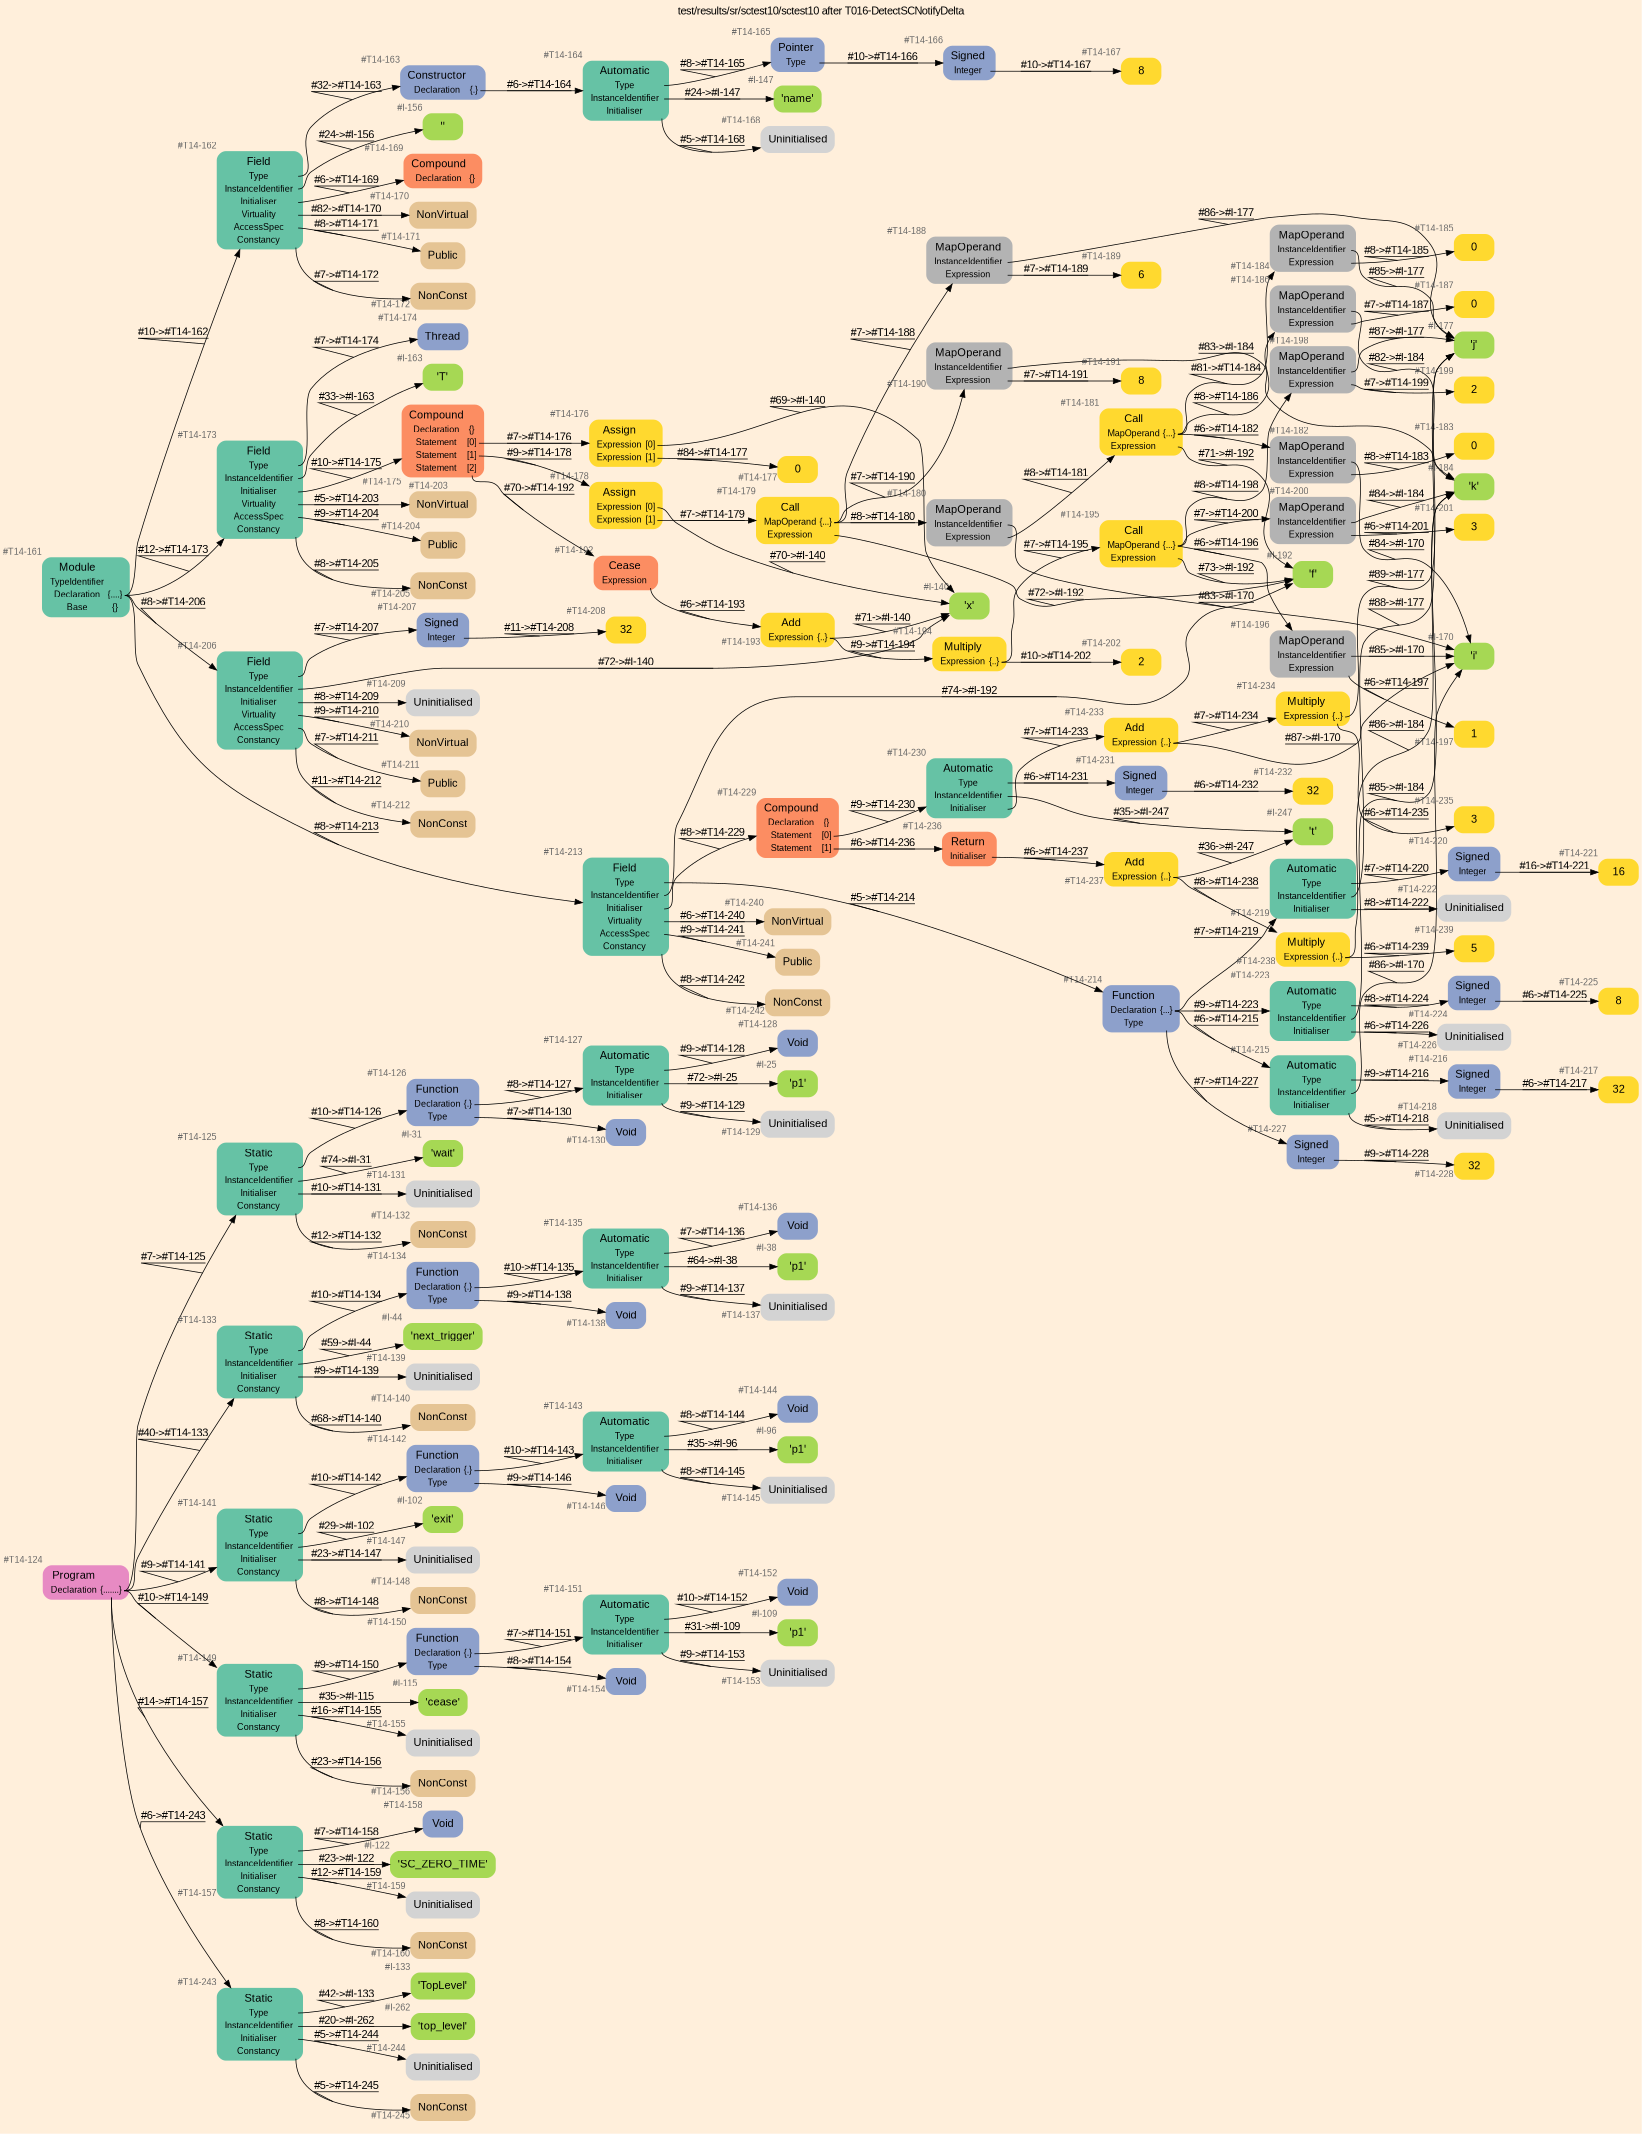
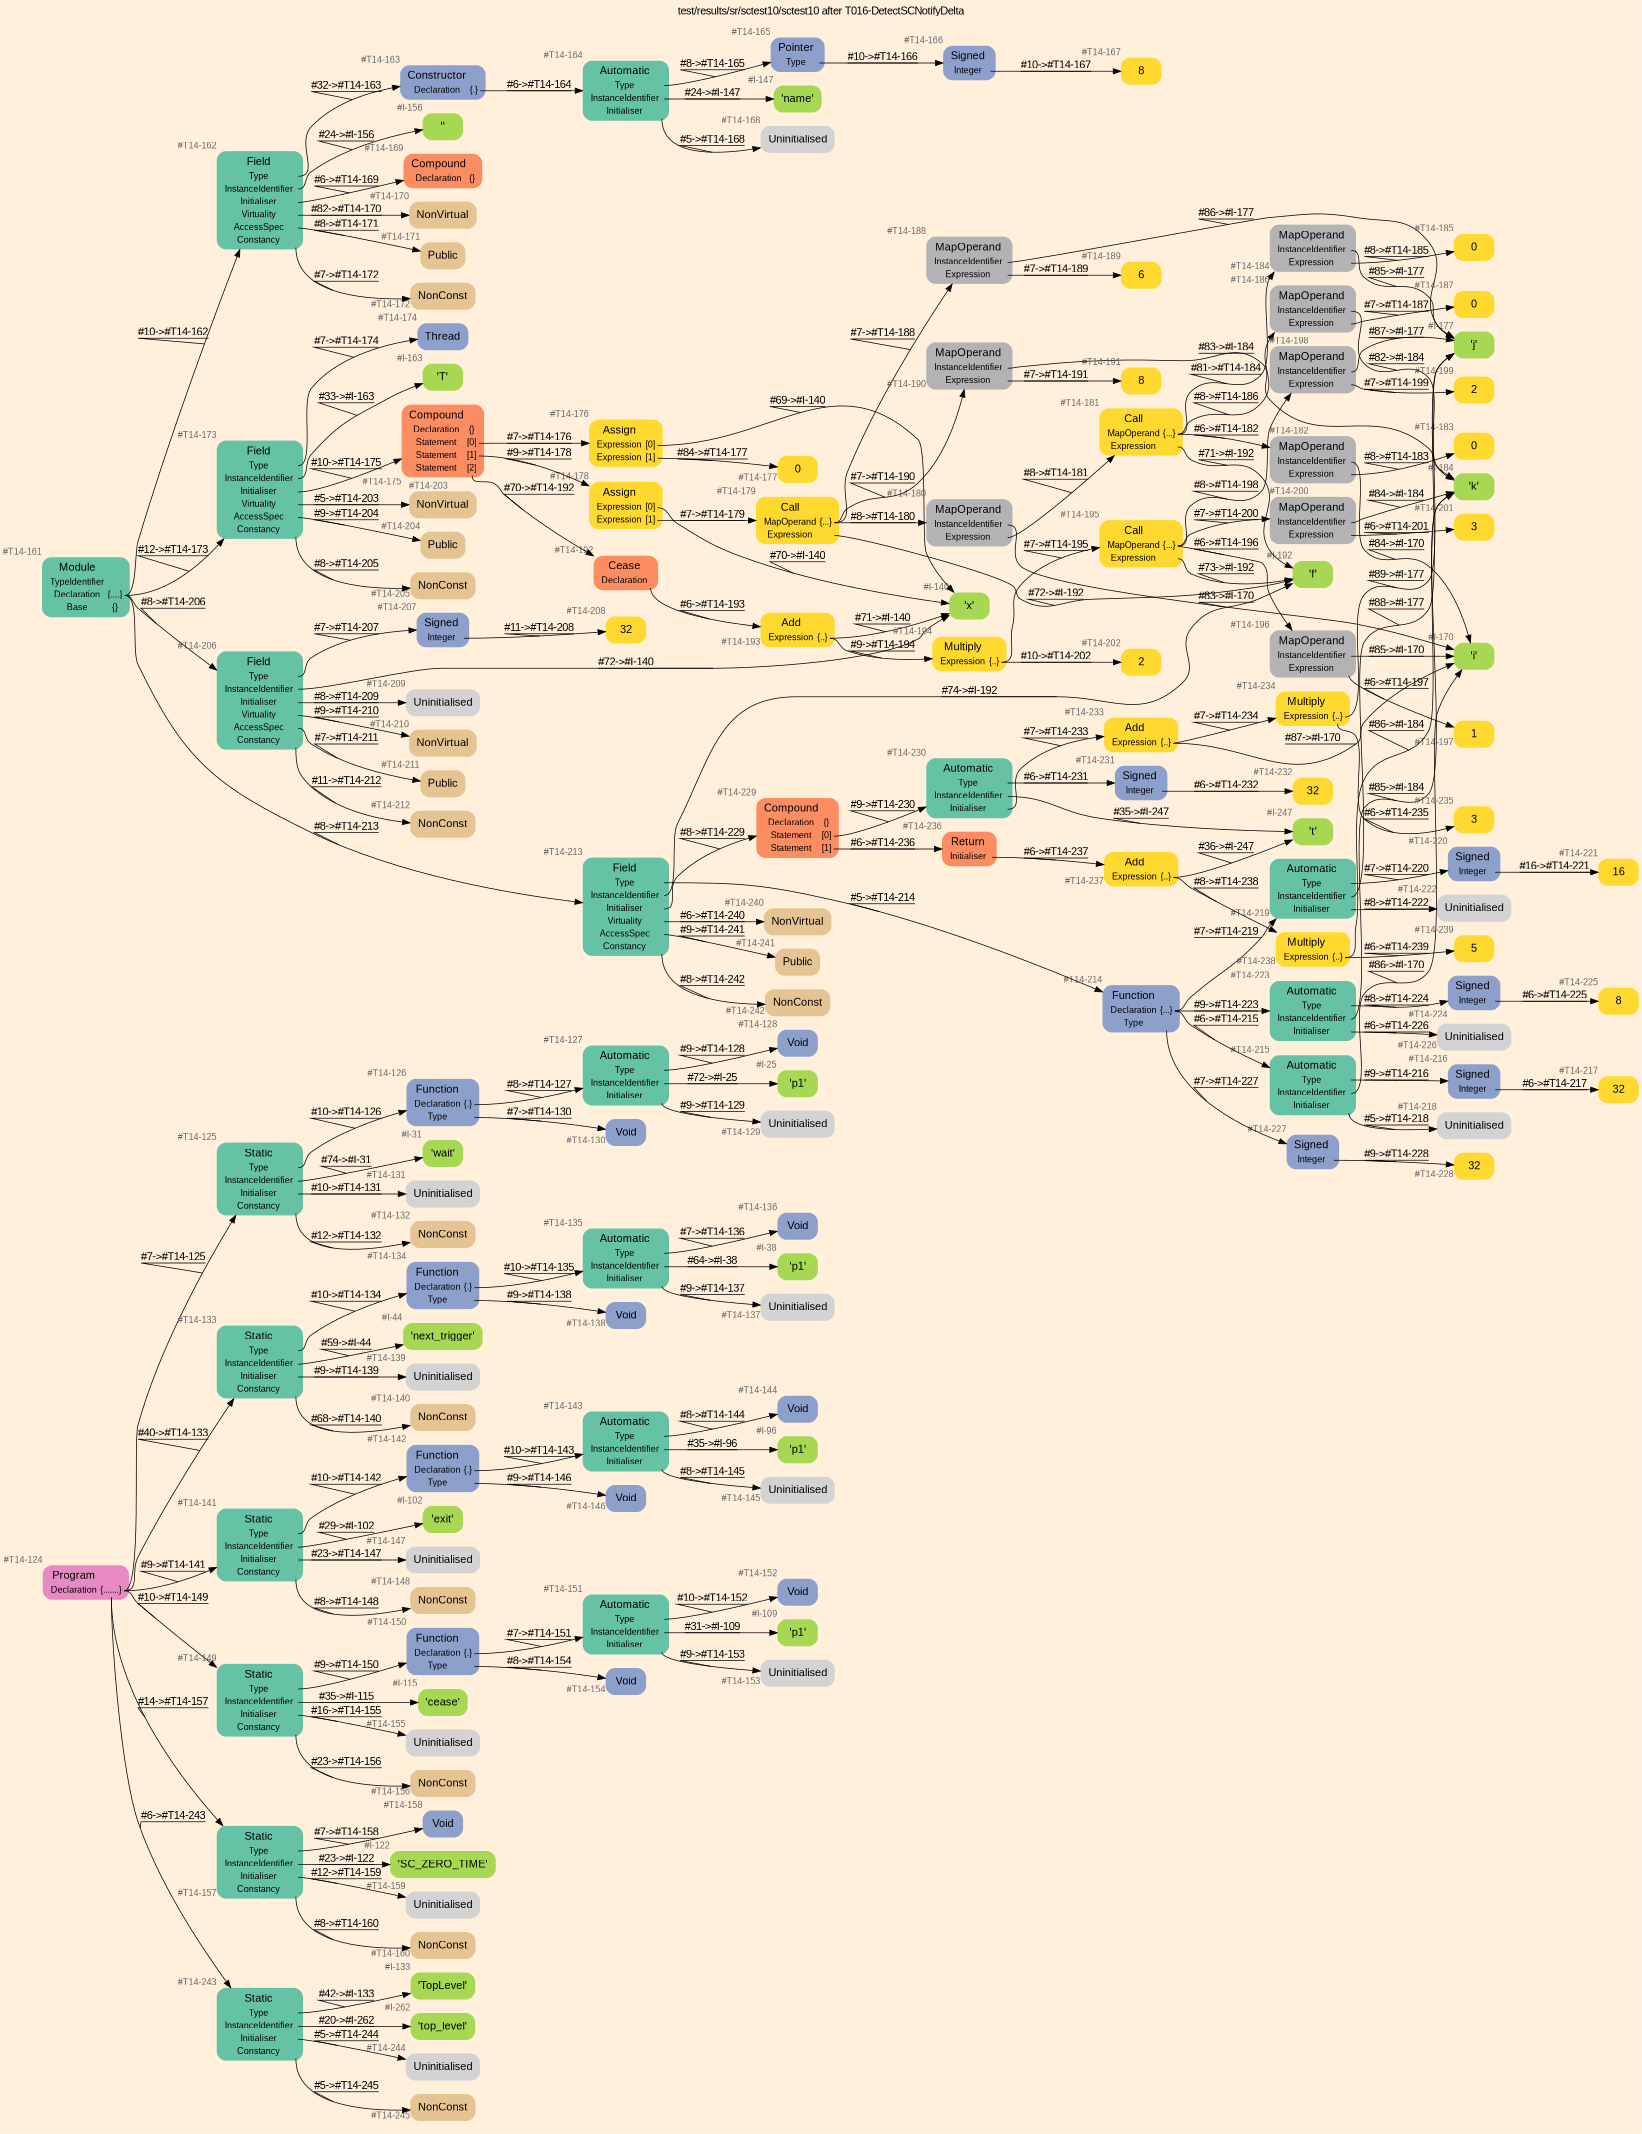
(625, 580) -> (624, 580)
